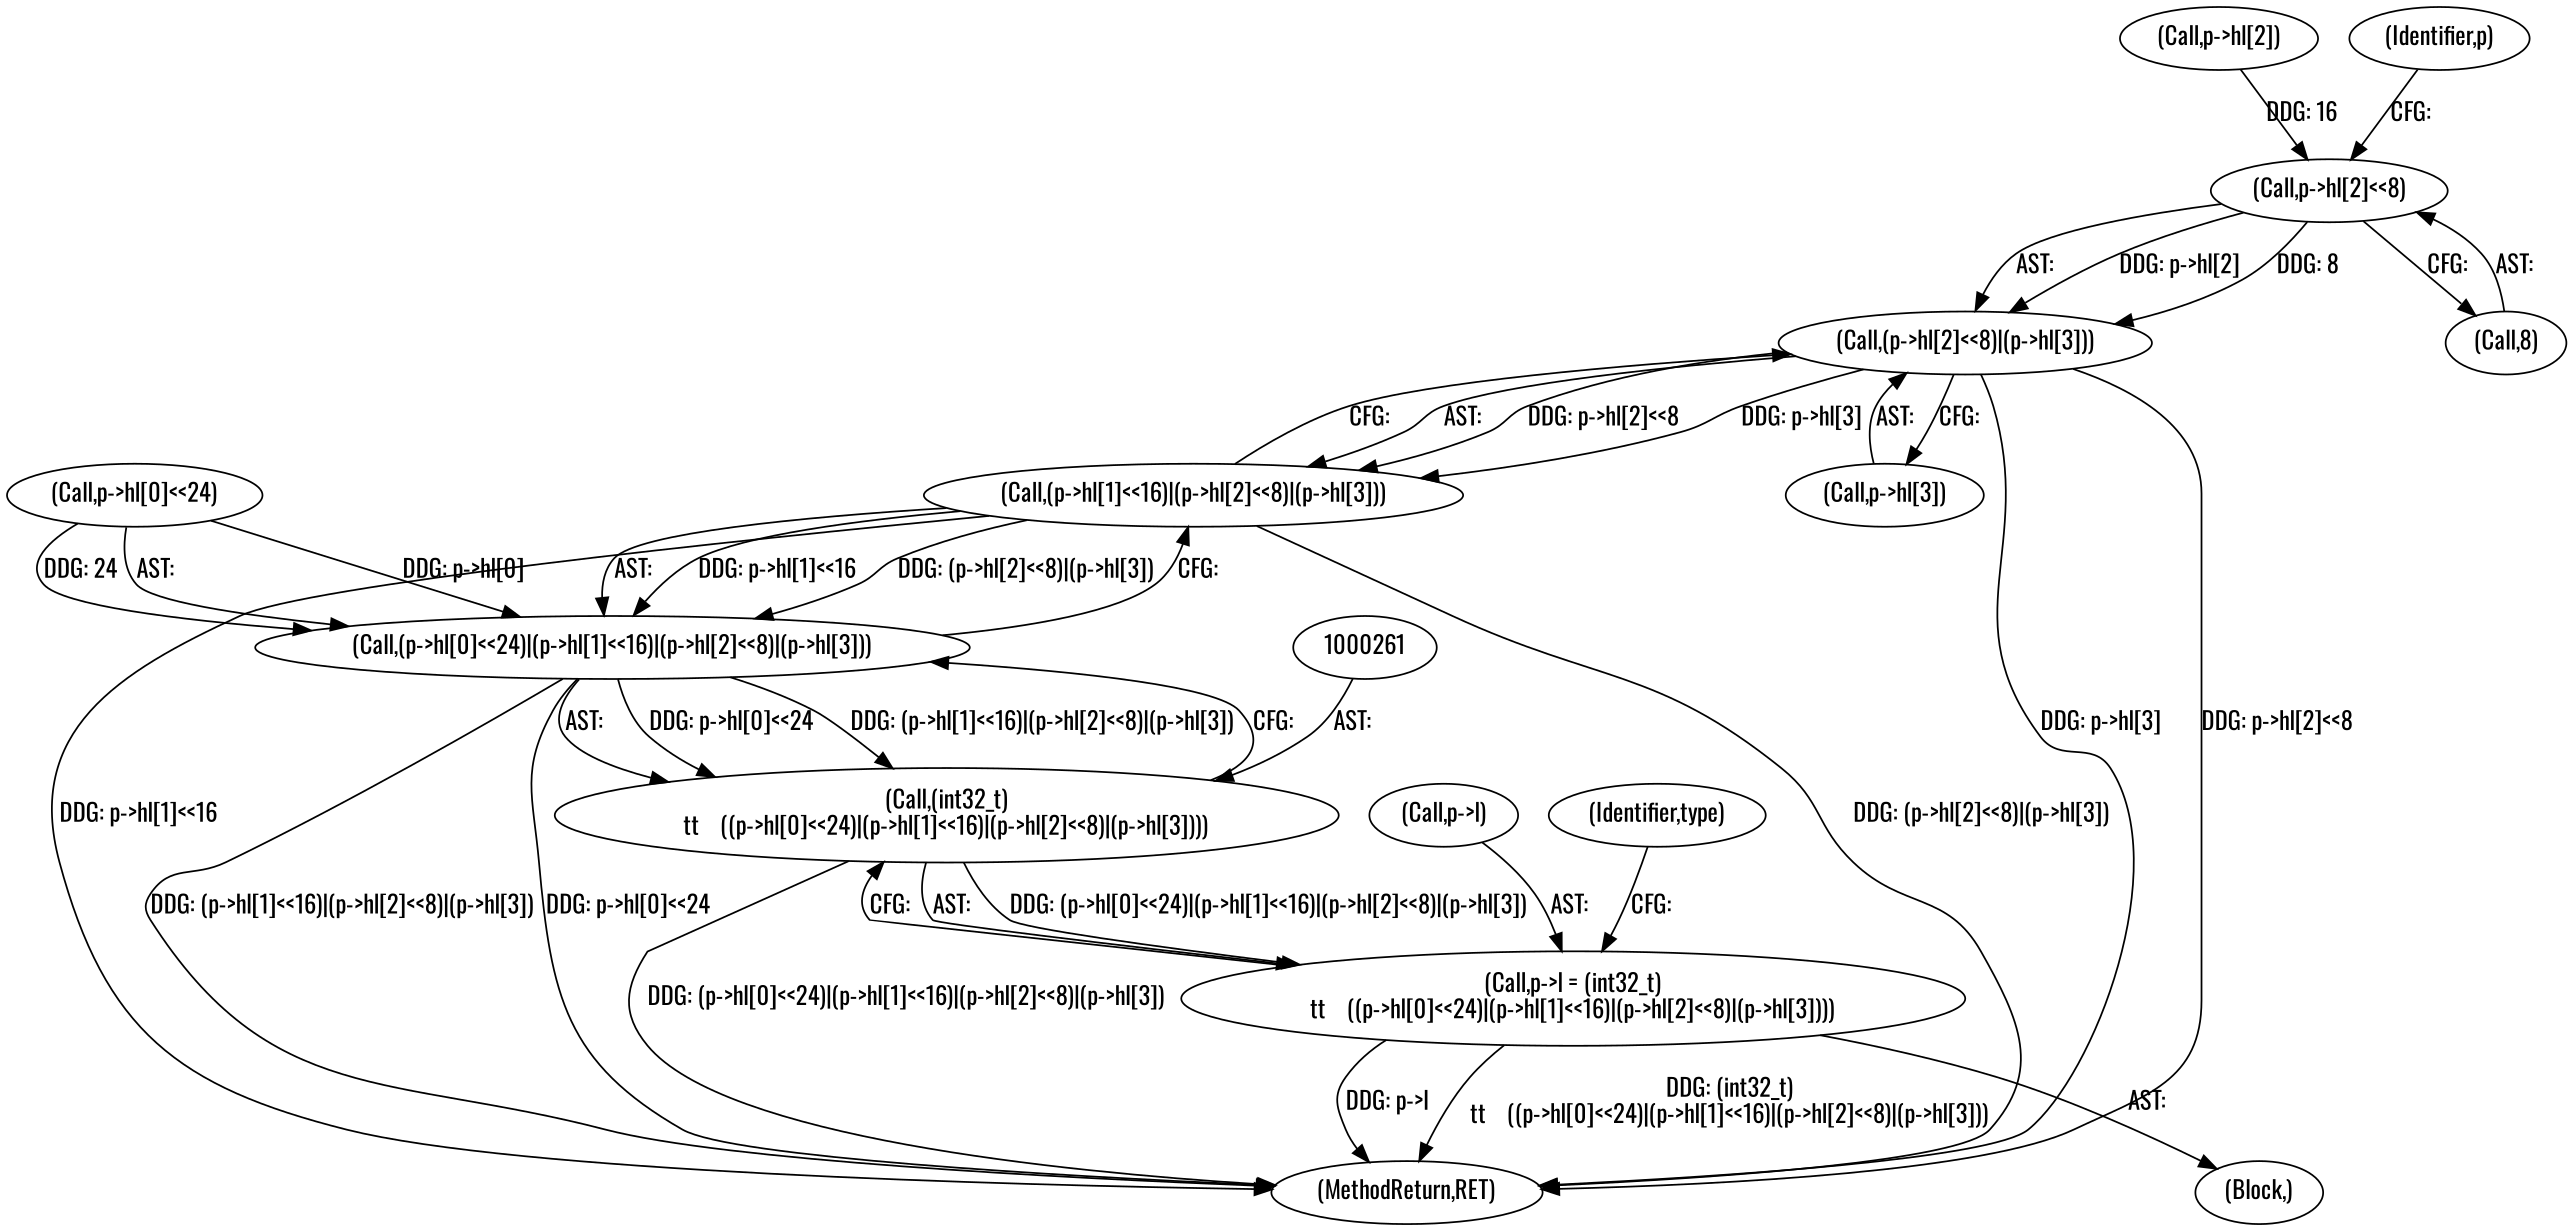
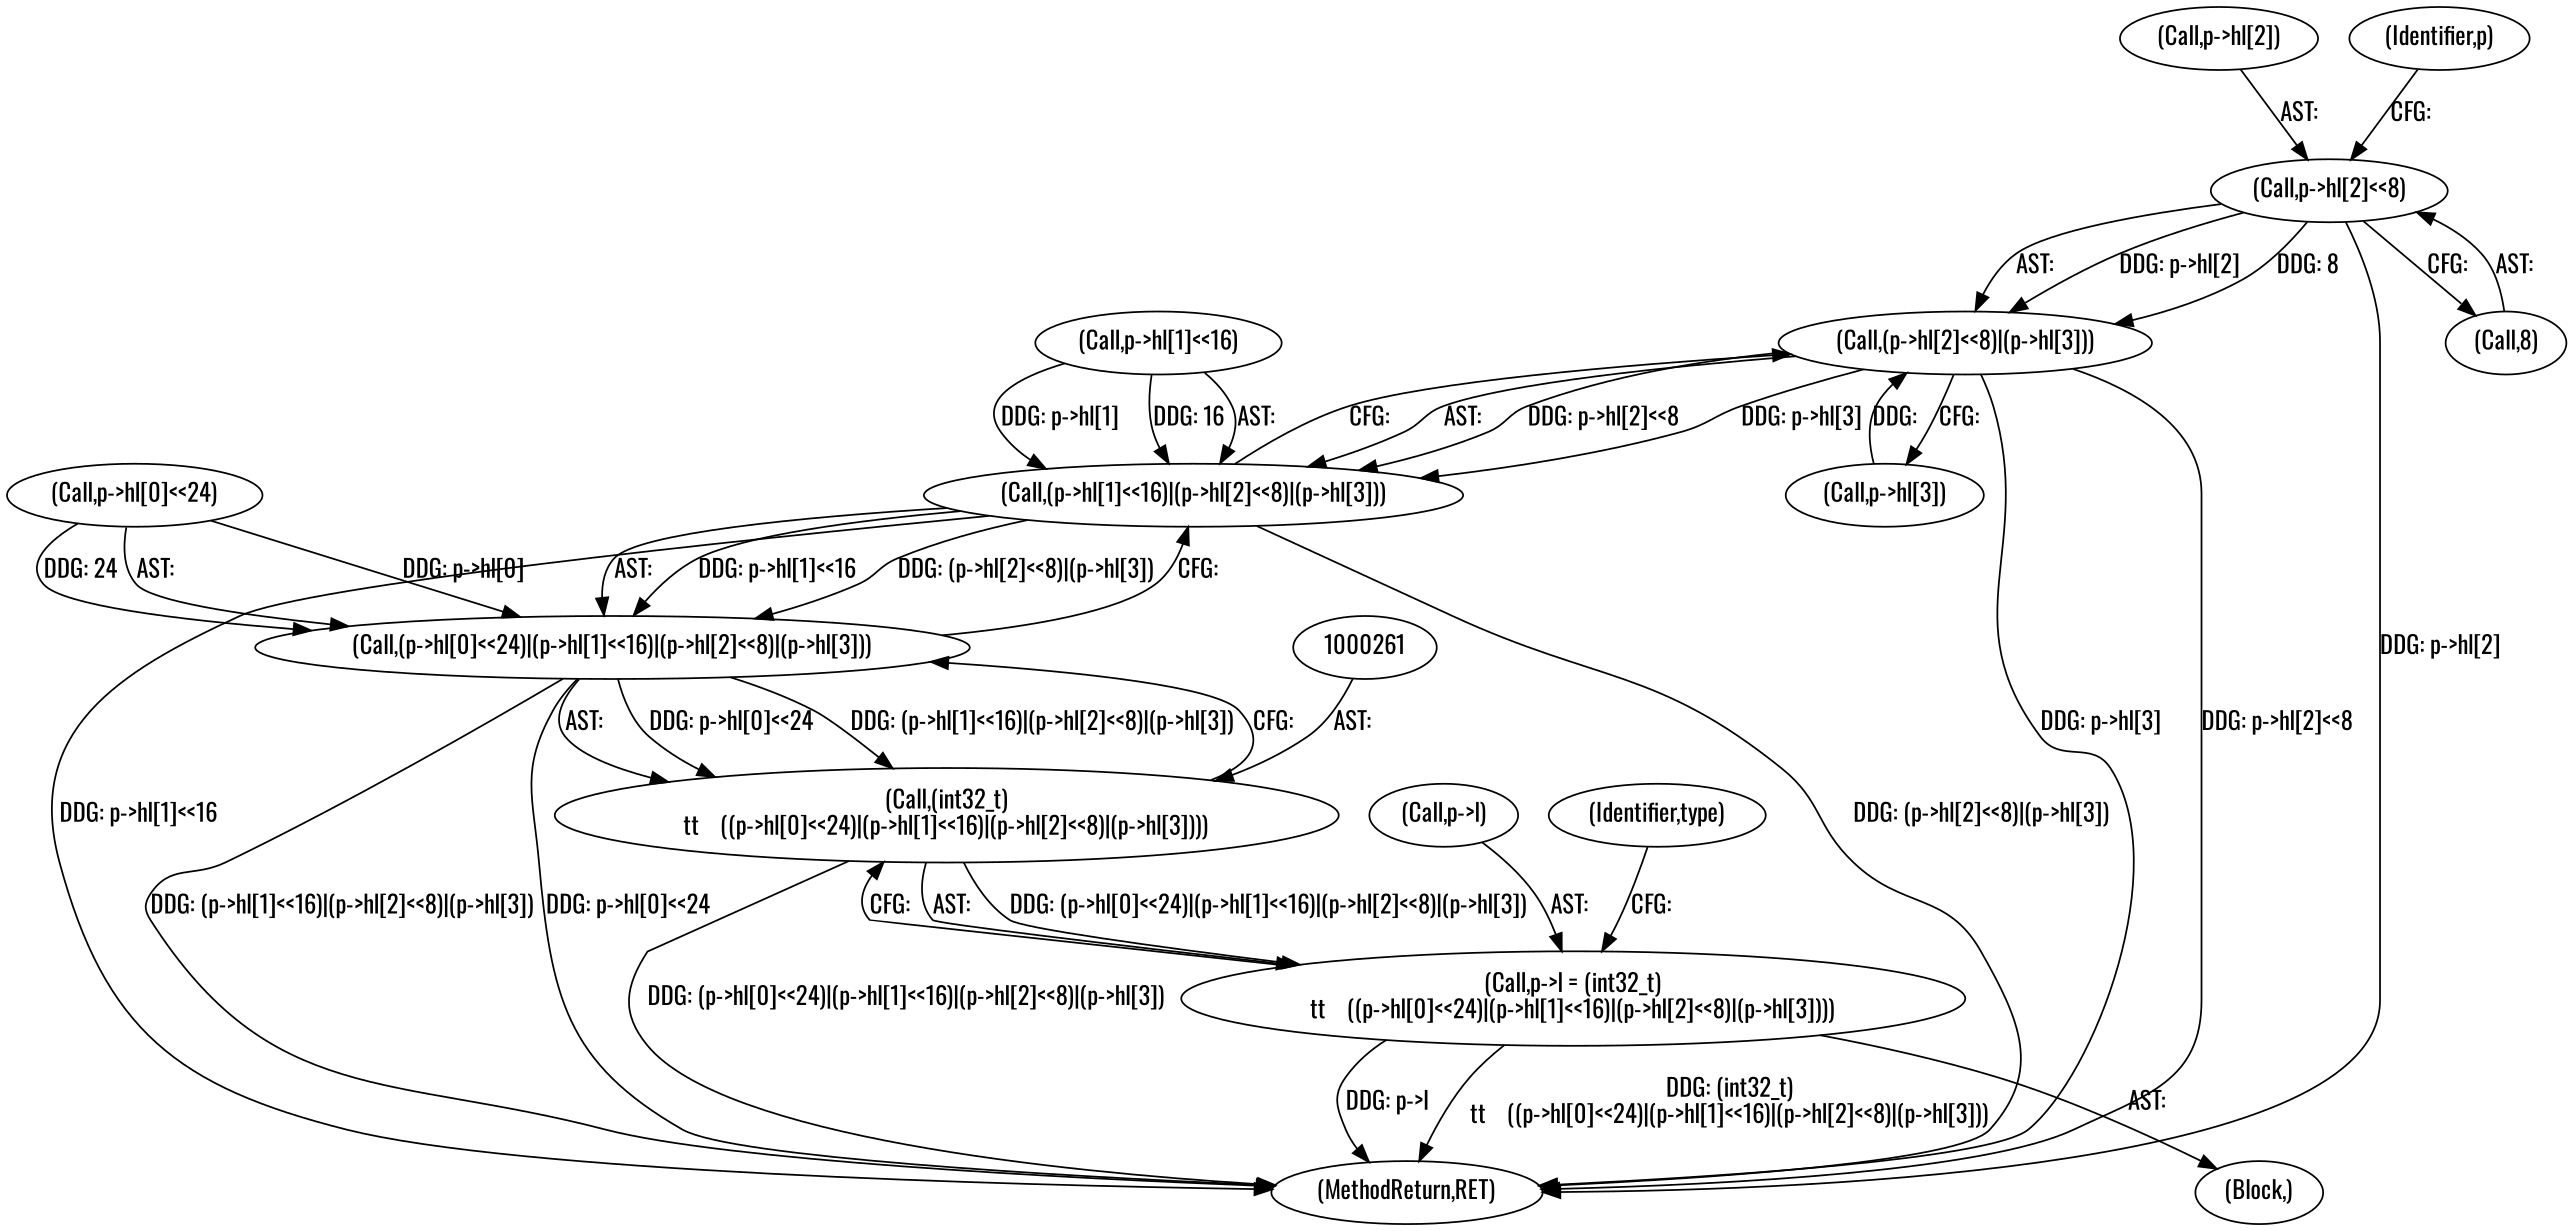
(2302, 115) -> (2302, 115)
none -> (1158, 343)
(1898, 419) -> (1898, 419)
none -> (2361, 1044)
